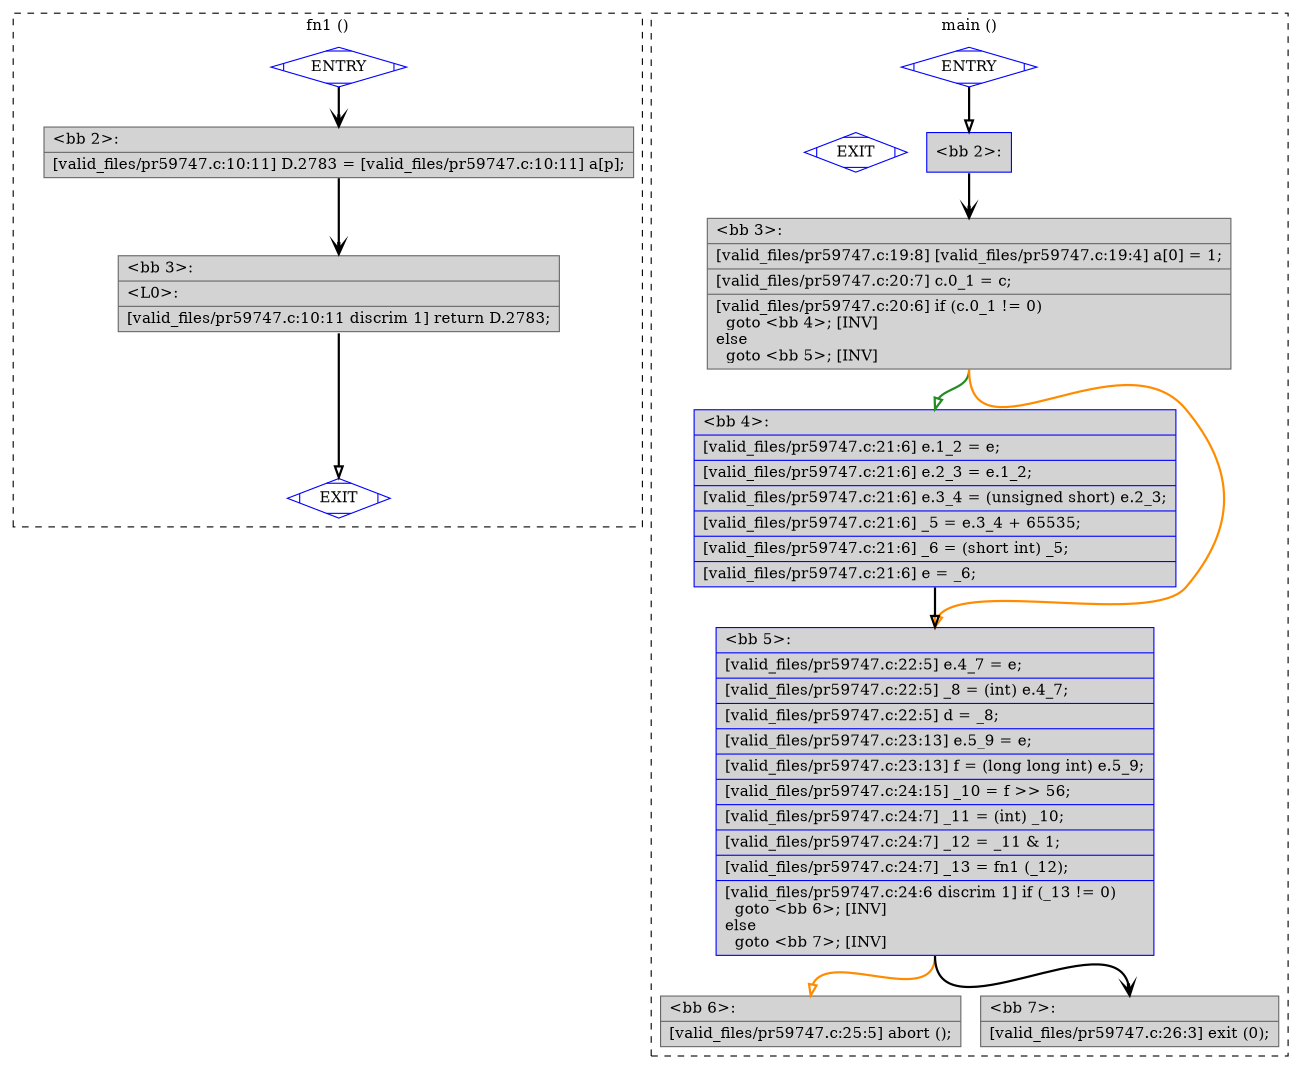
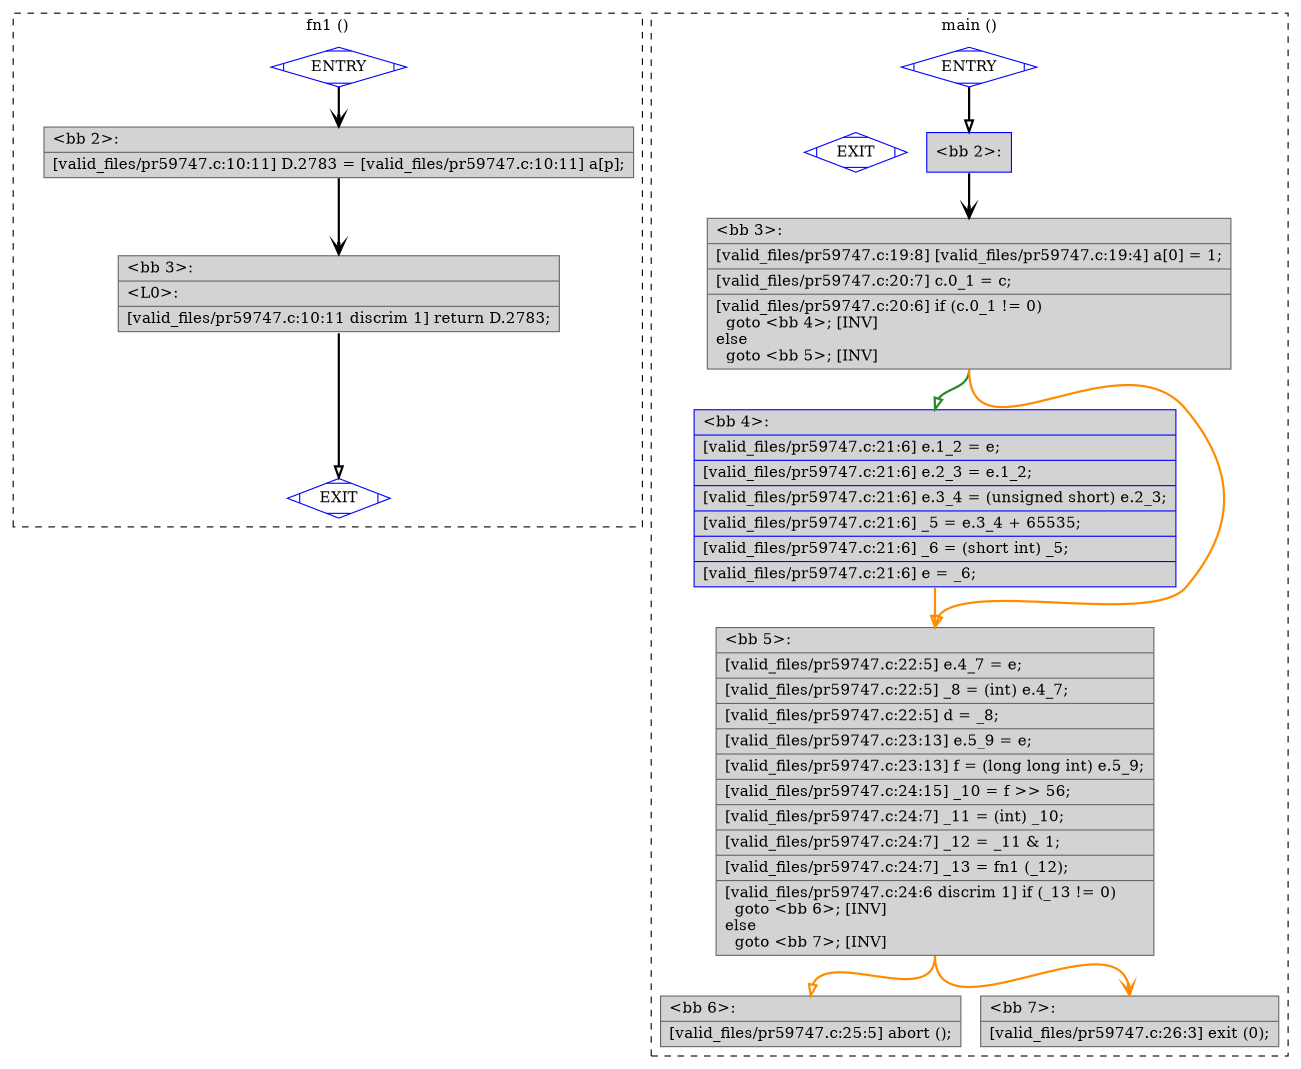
(935, 602) -> (935, 602)
(935, 791) -> (935, 791)
(1027, 977) -> (1027, 977)
